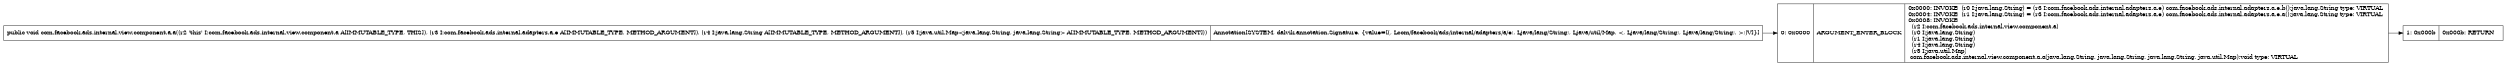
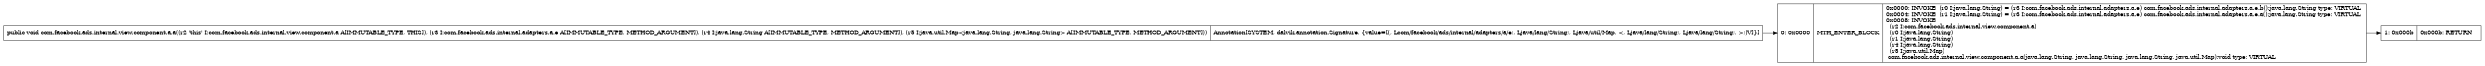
(1859, 33) -> (1848, 33)
